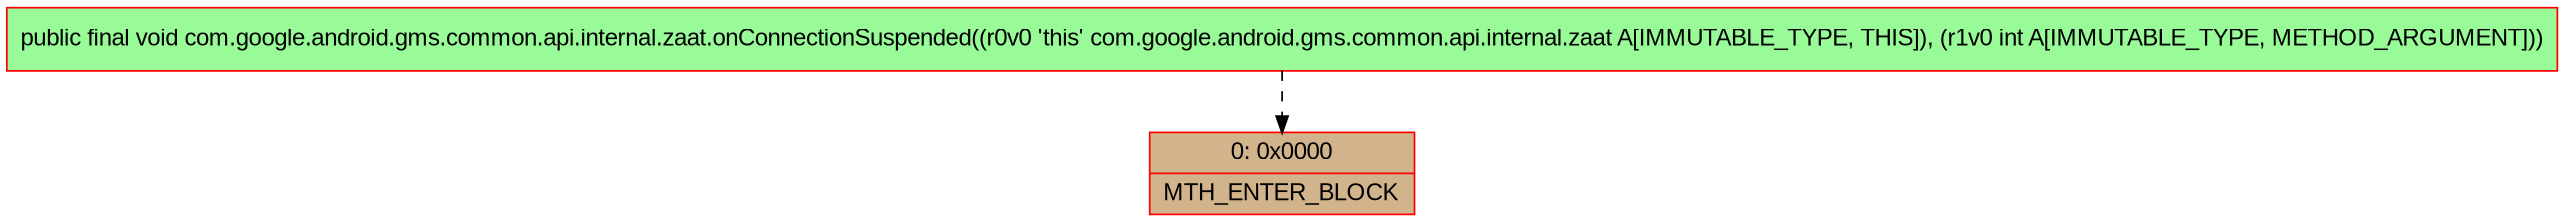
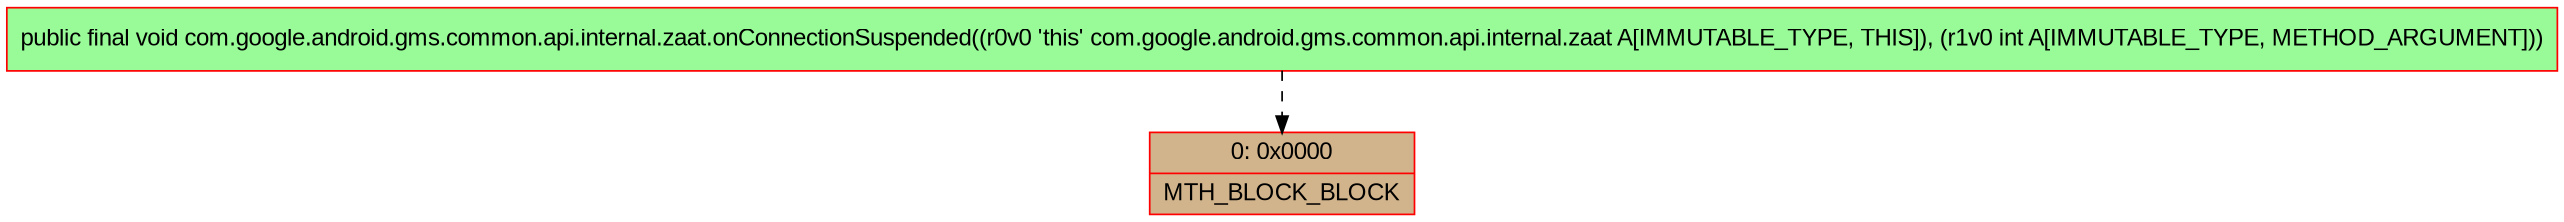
(1281, 193) -> (1282, 193)
